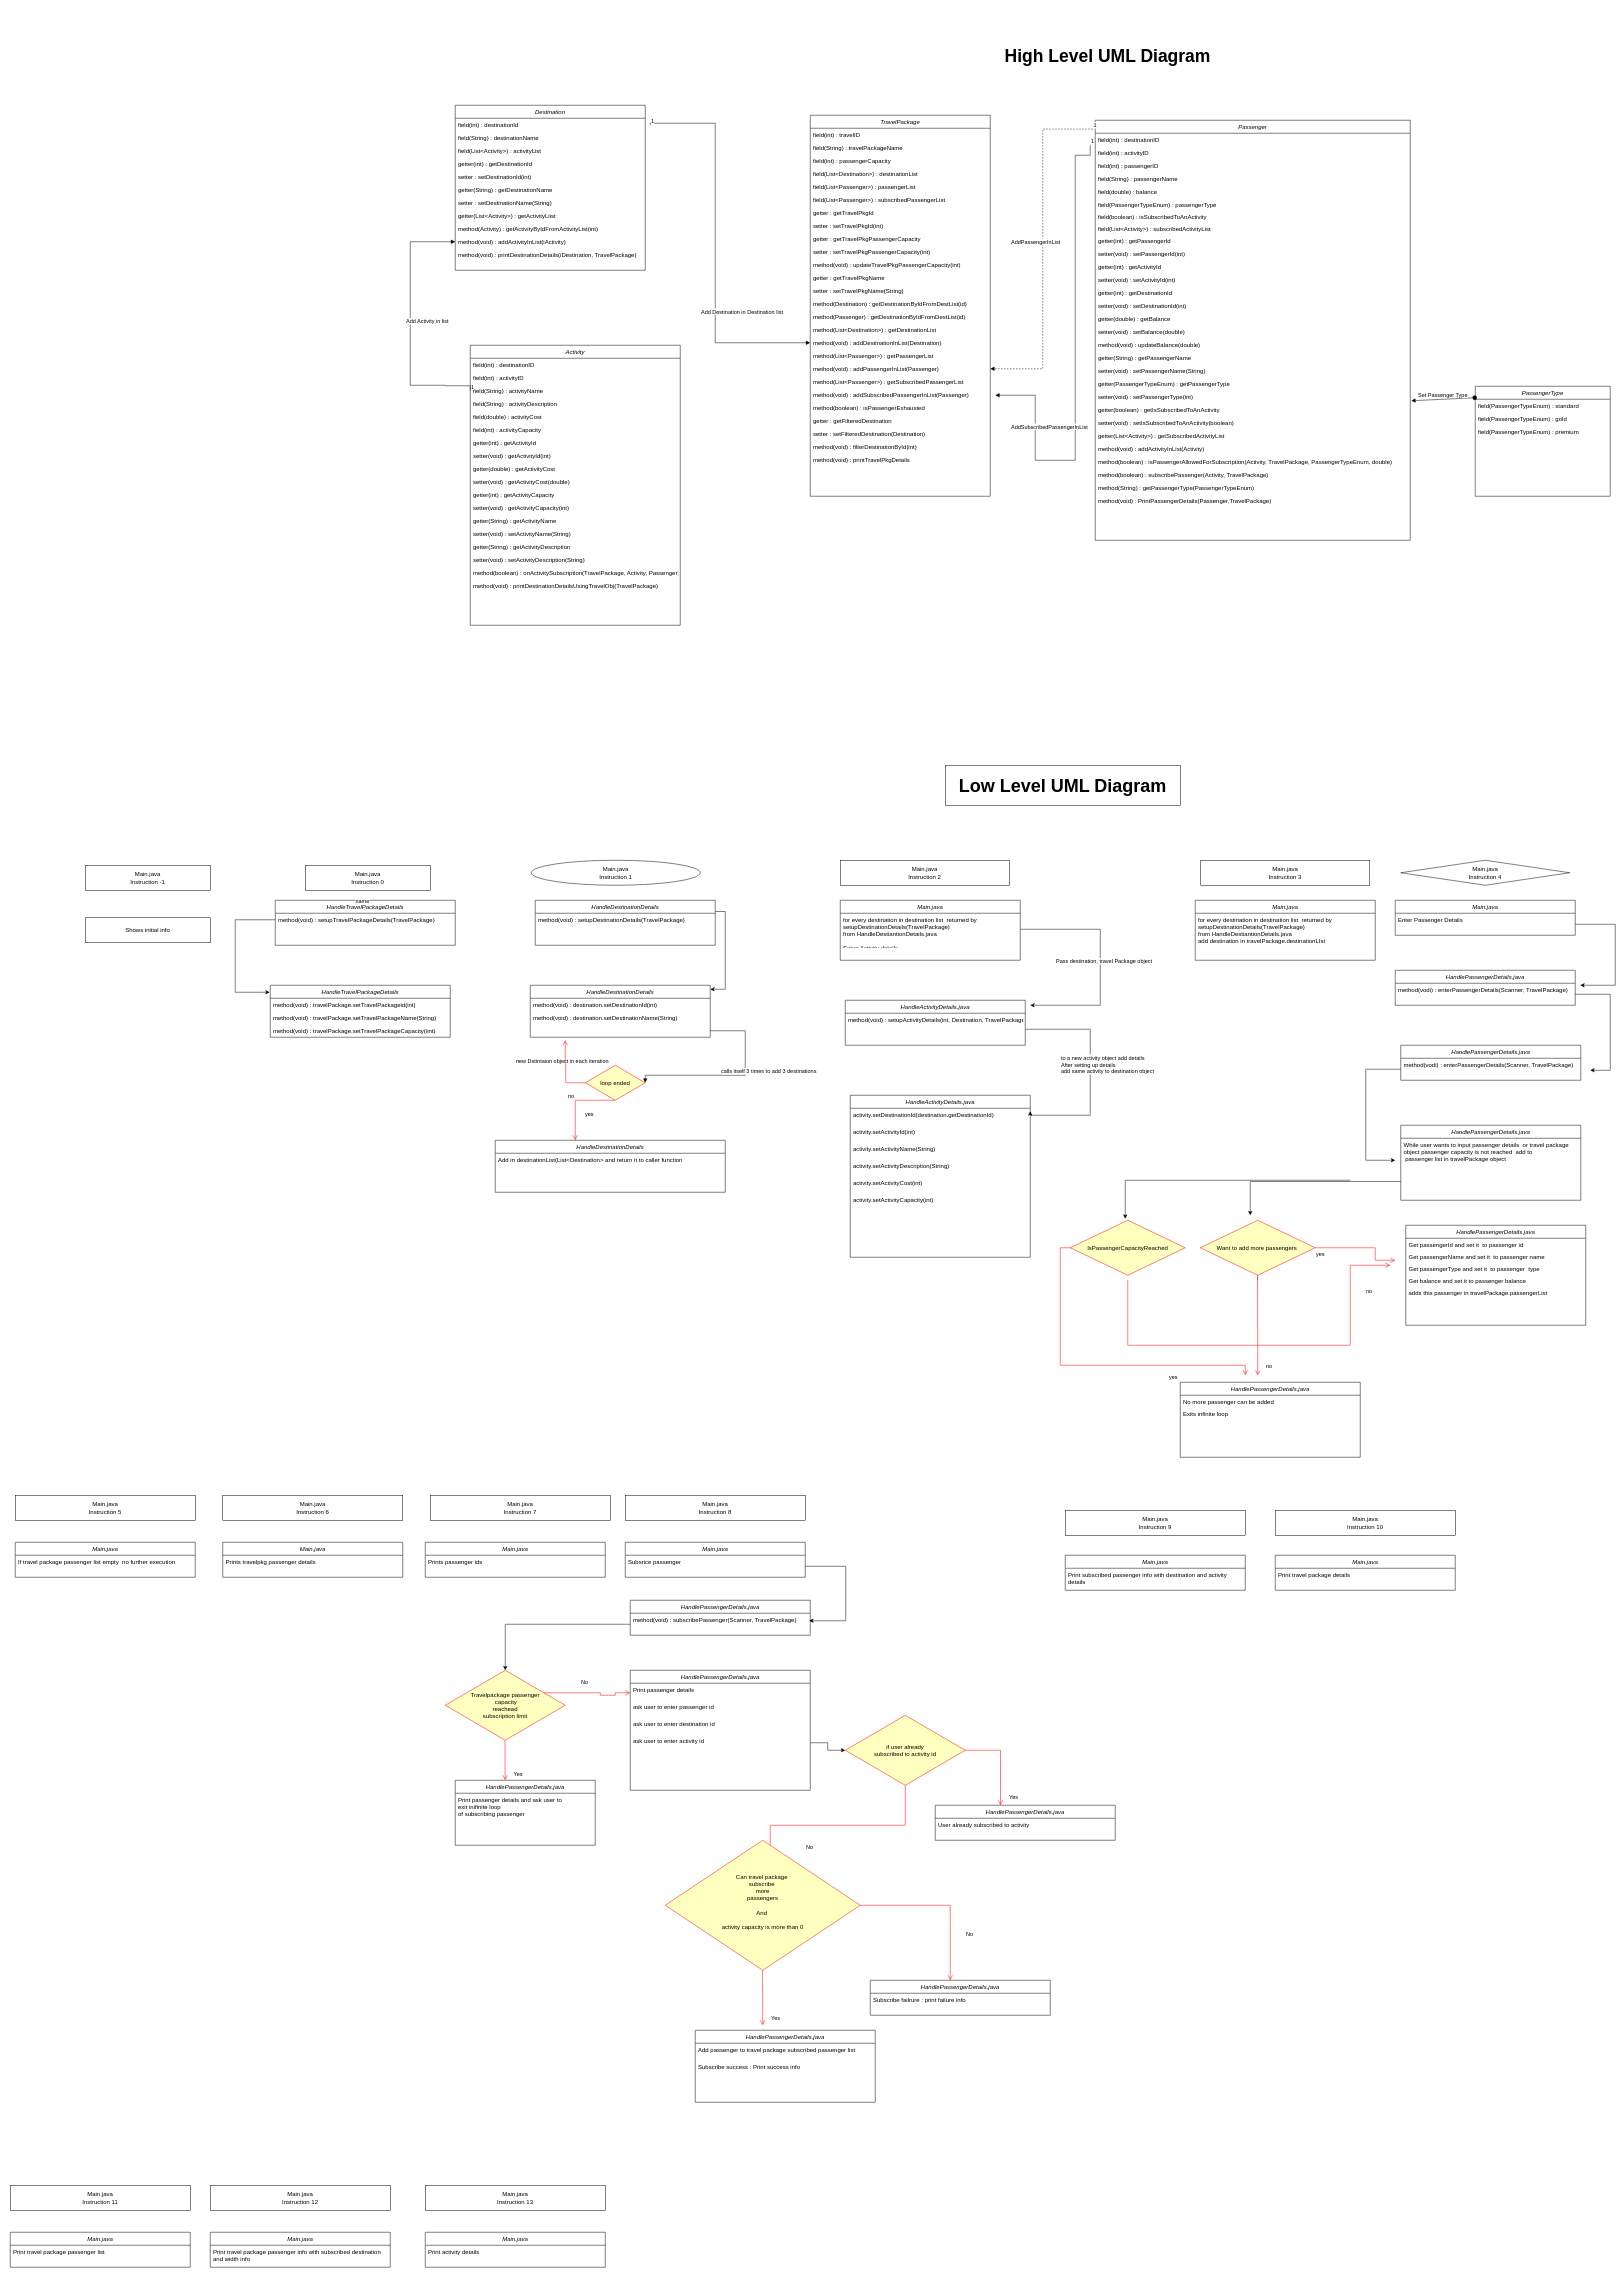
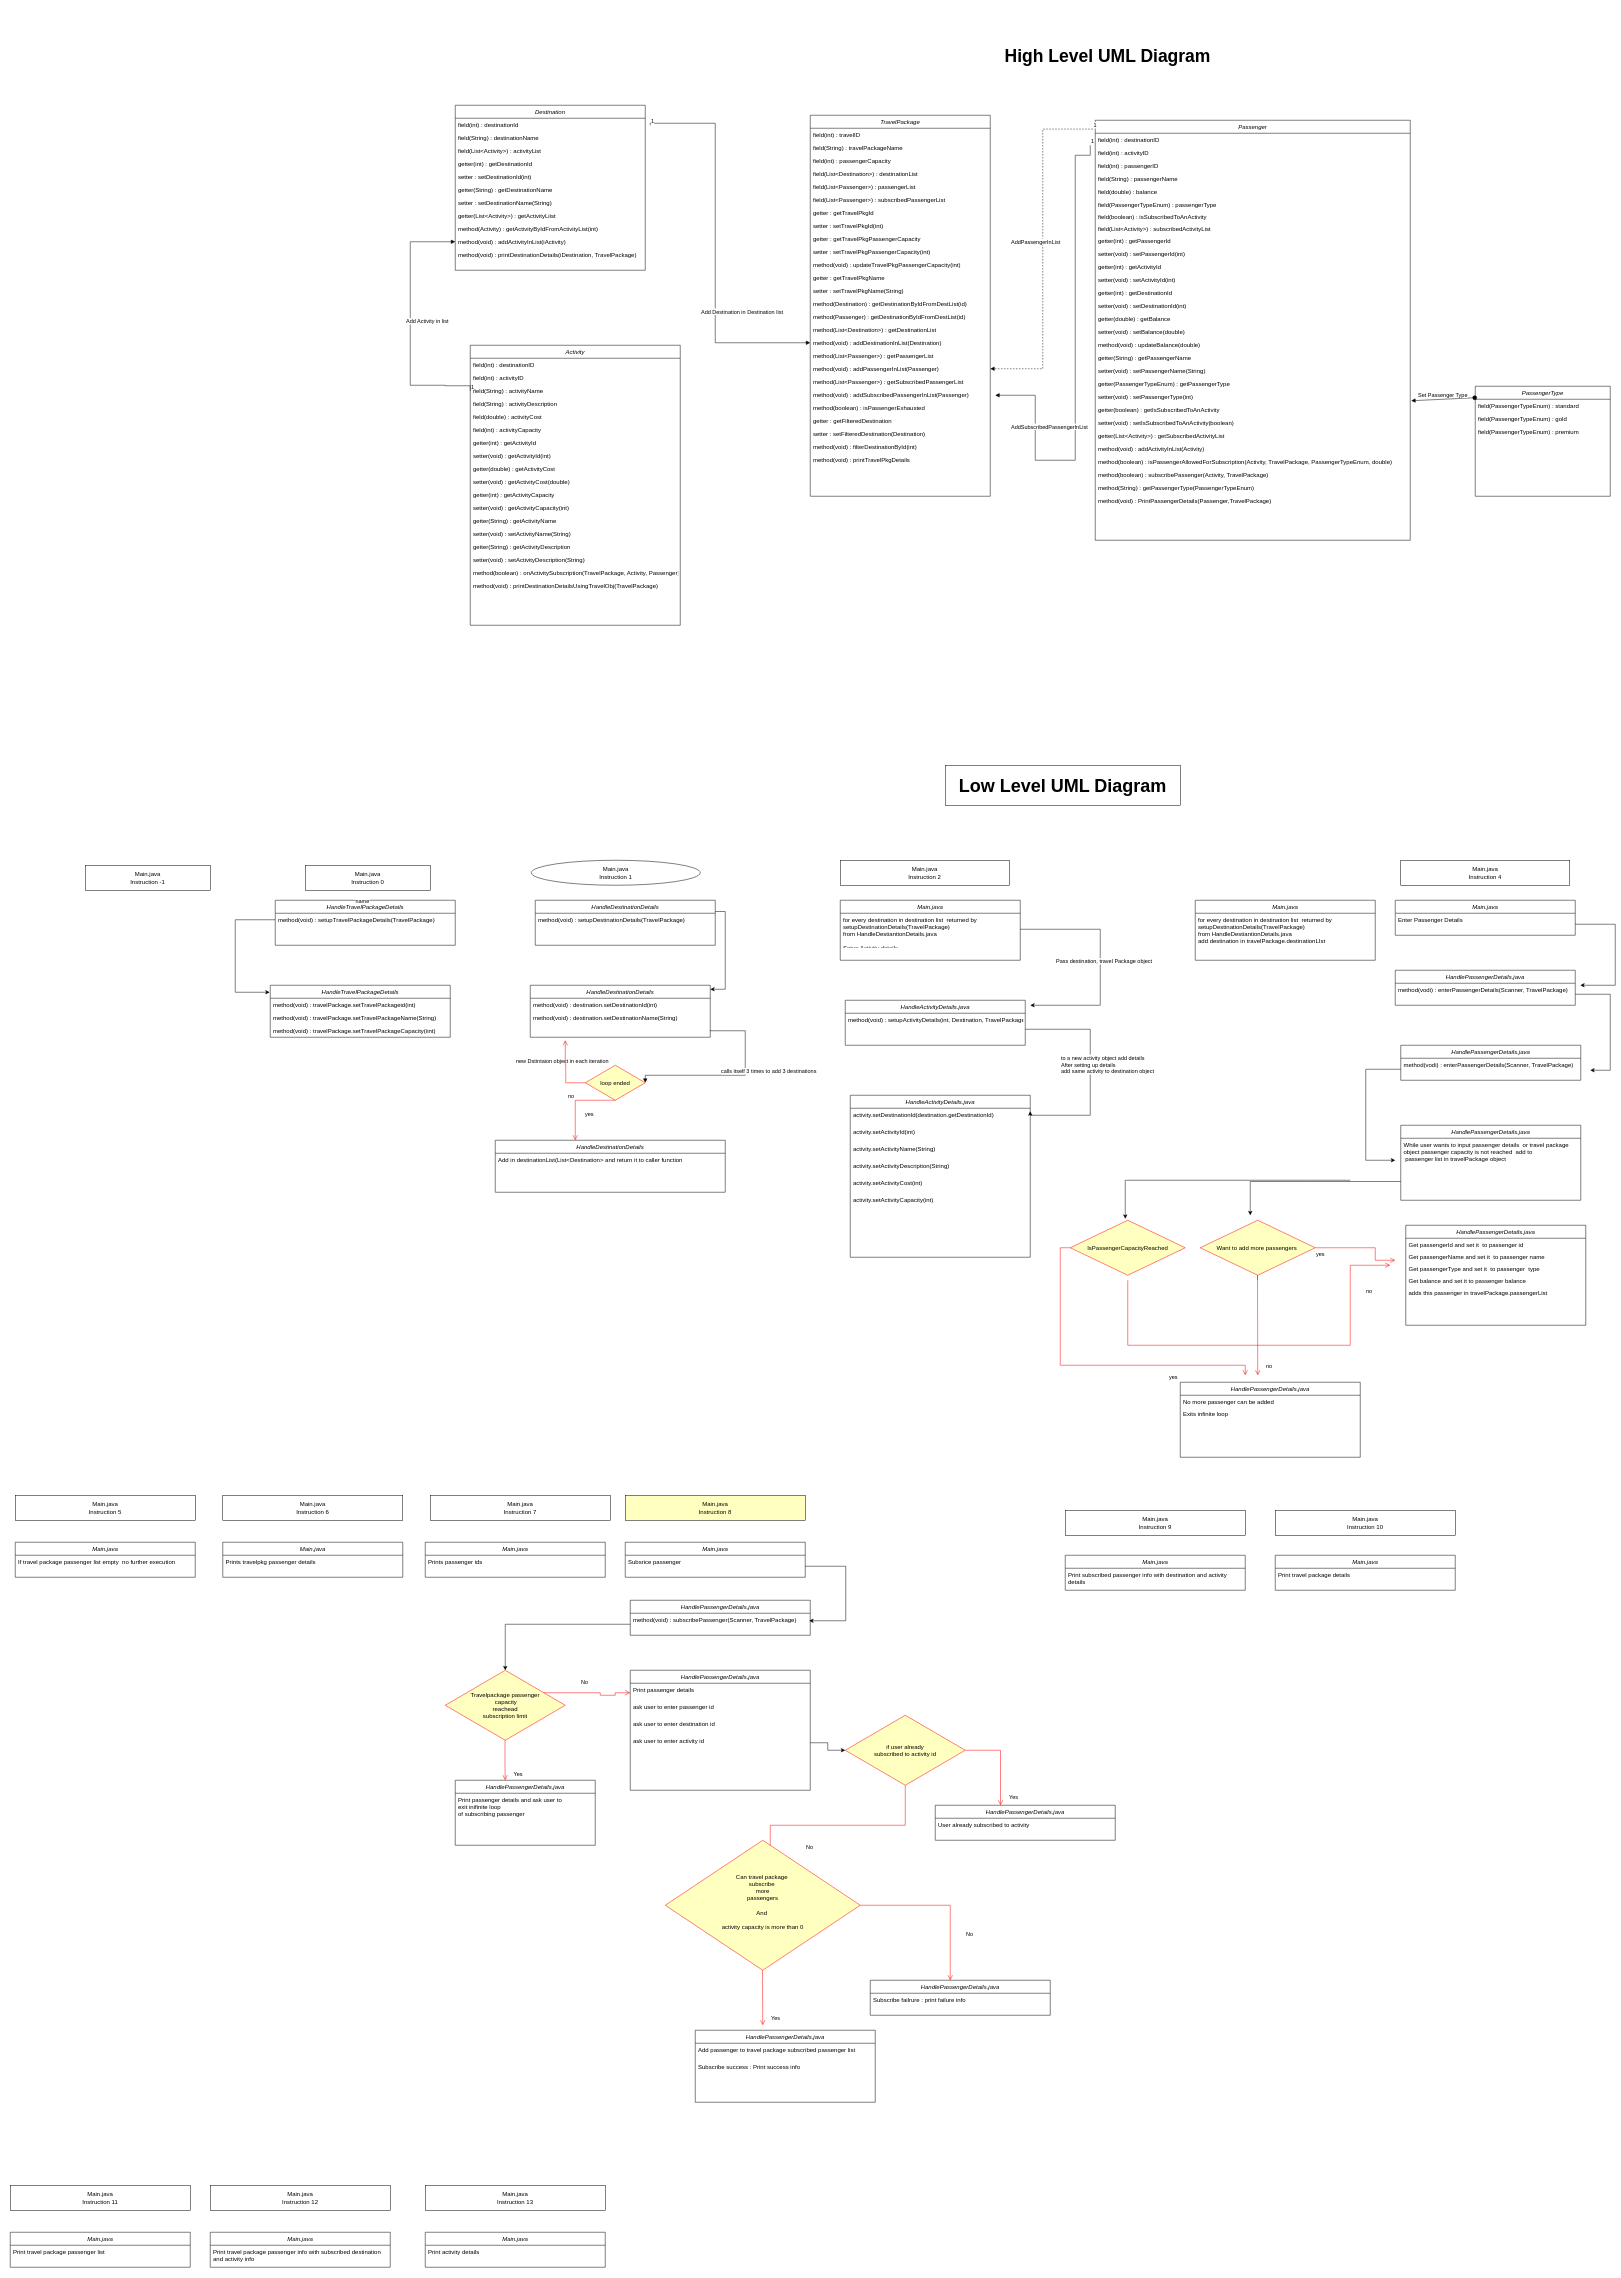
(1285, 873) -> none
(1485, 873) -> (1485, 873)
(148, 930) -> none
(715, 1508) -> (715, 1508)
(308, 2252) -> (308, 2252)
